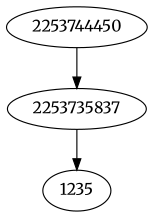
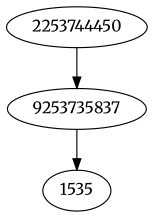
(77, 109) -> (77, 109)
(77, 191) -> (77, 191)
